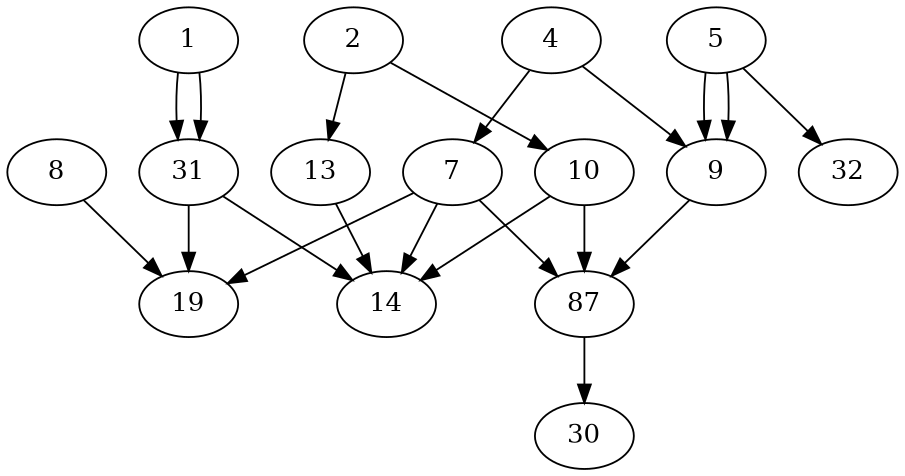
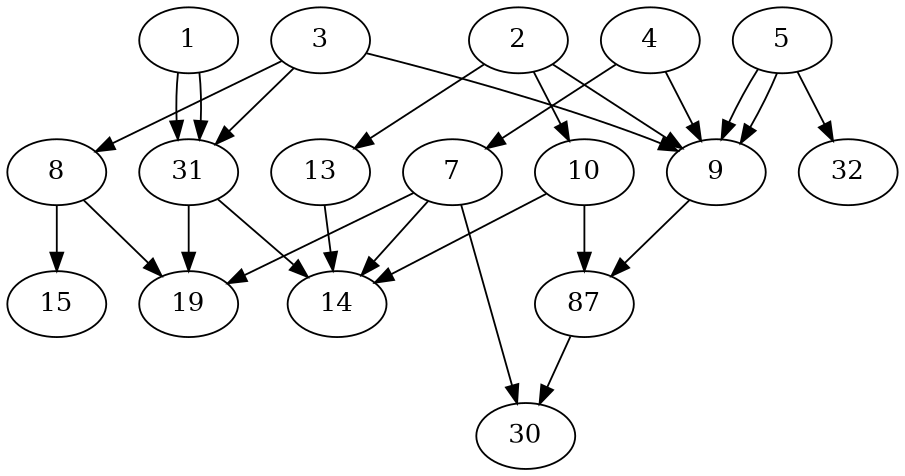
none -> (321, 40)
none -> (610, 101)
(515, 235) -> (487, 295)
none -> (57, 304)
